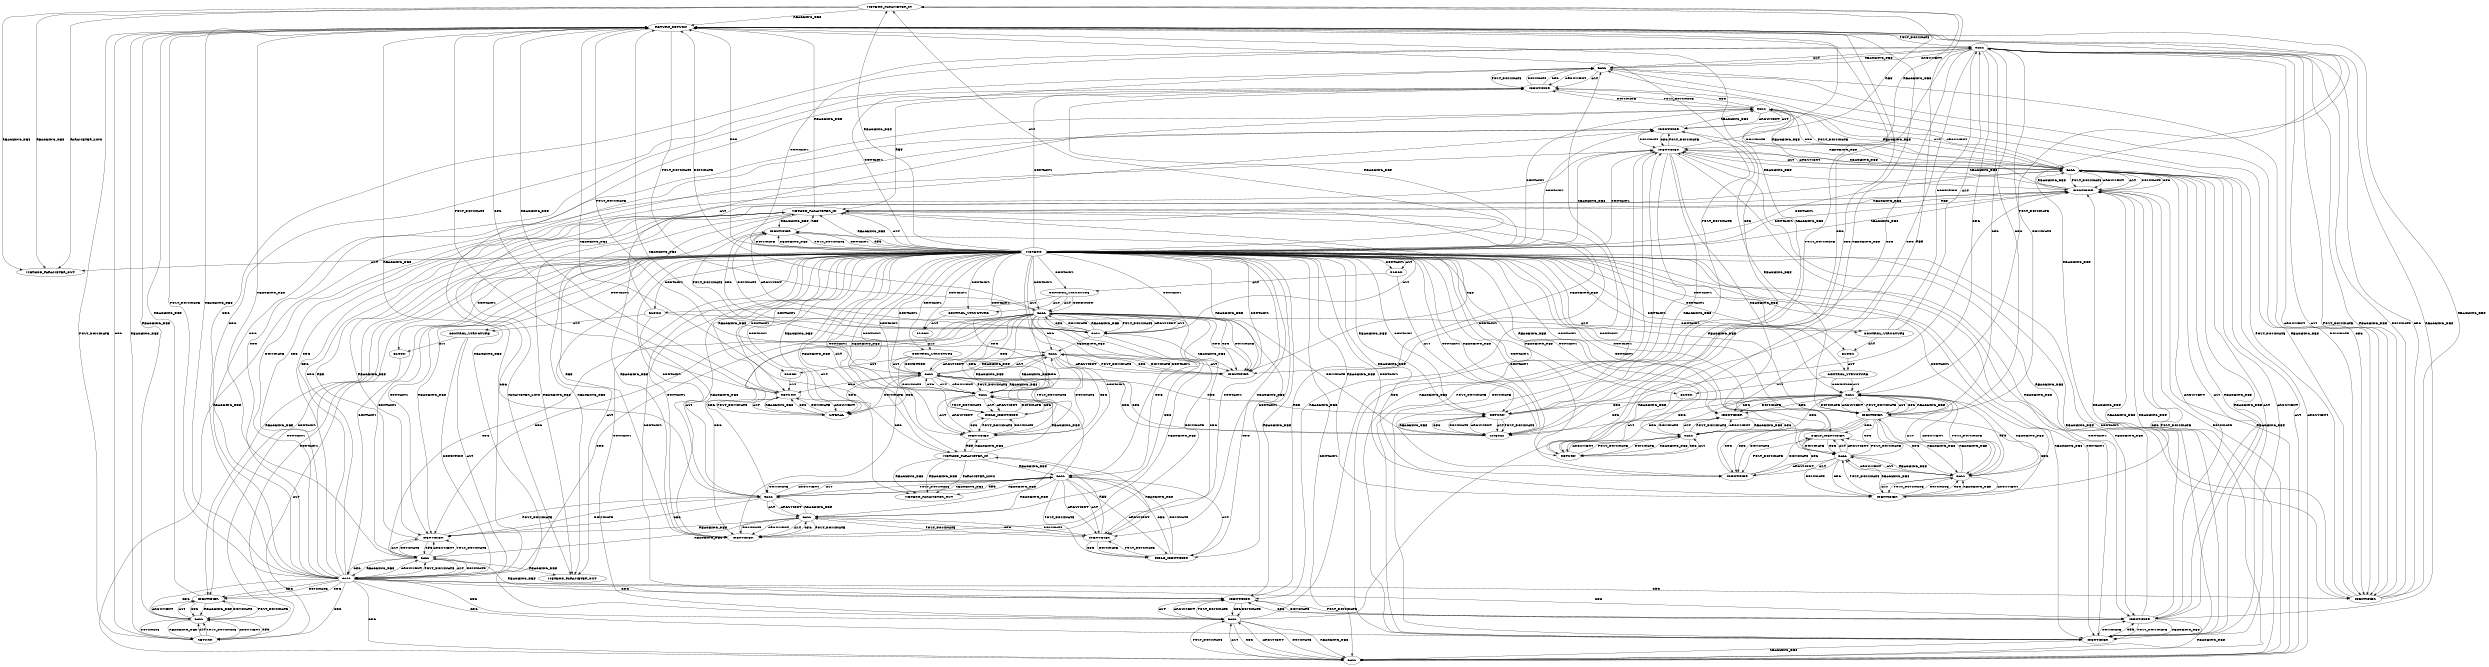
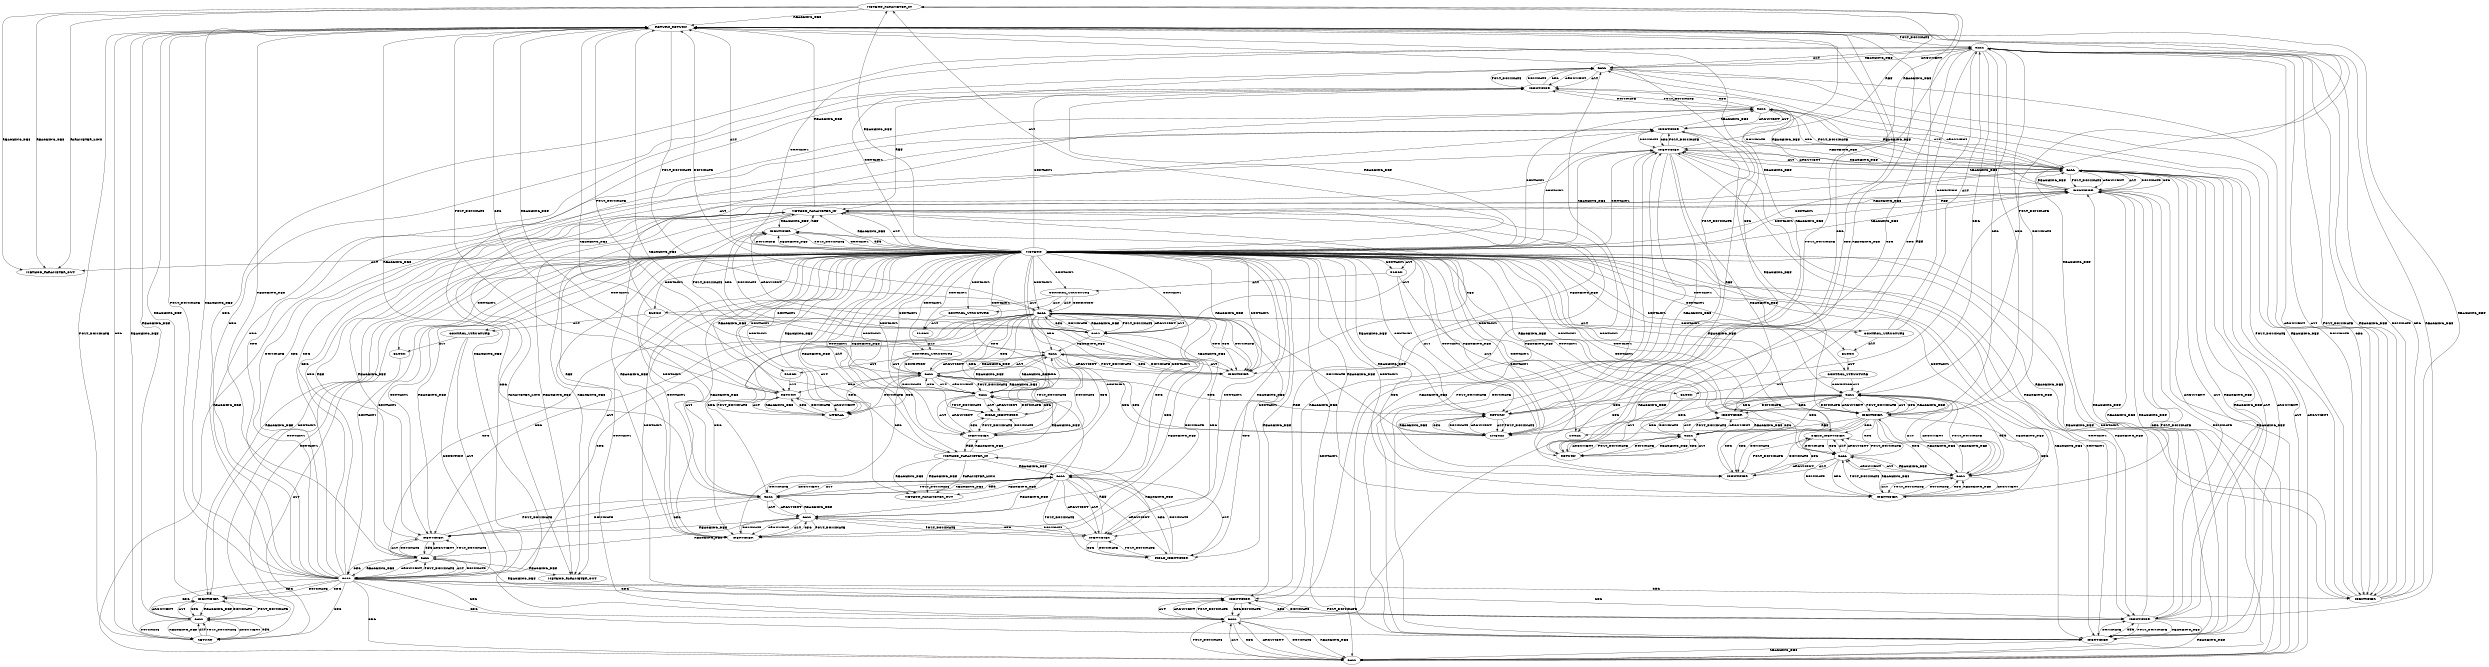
(734, 140) -> (734, 140)
none -> (1575, 436)
